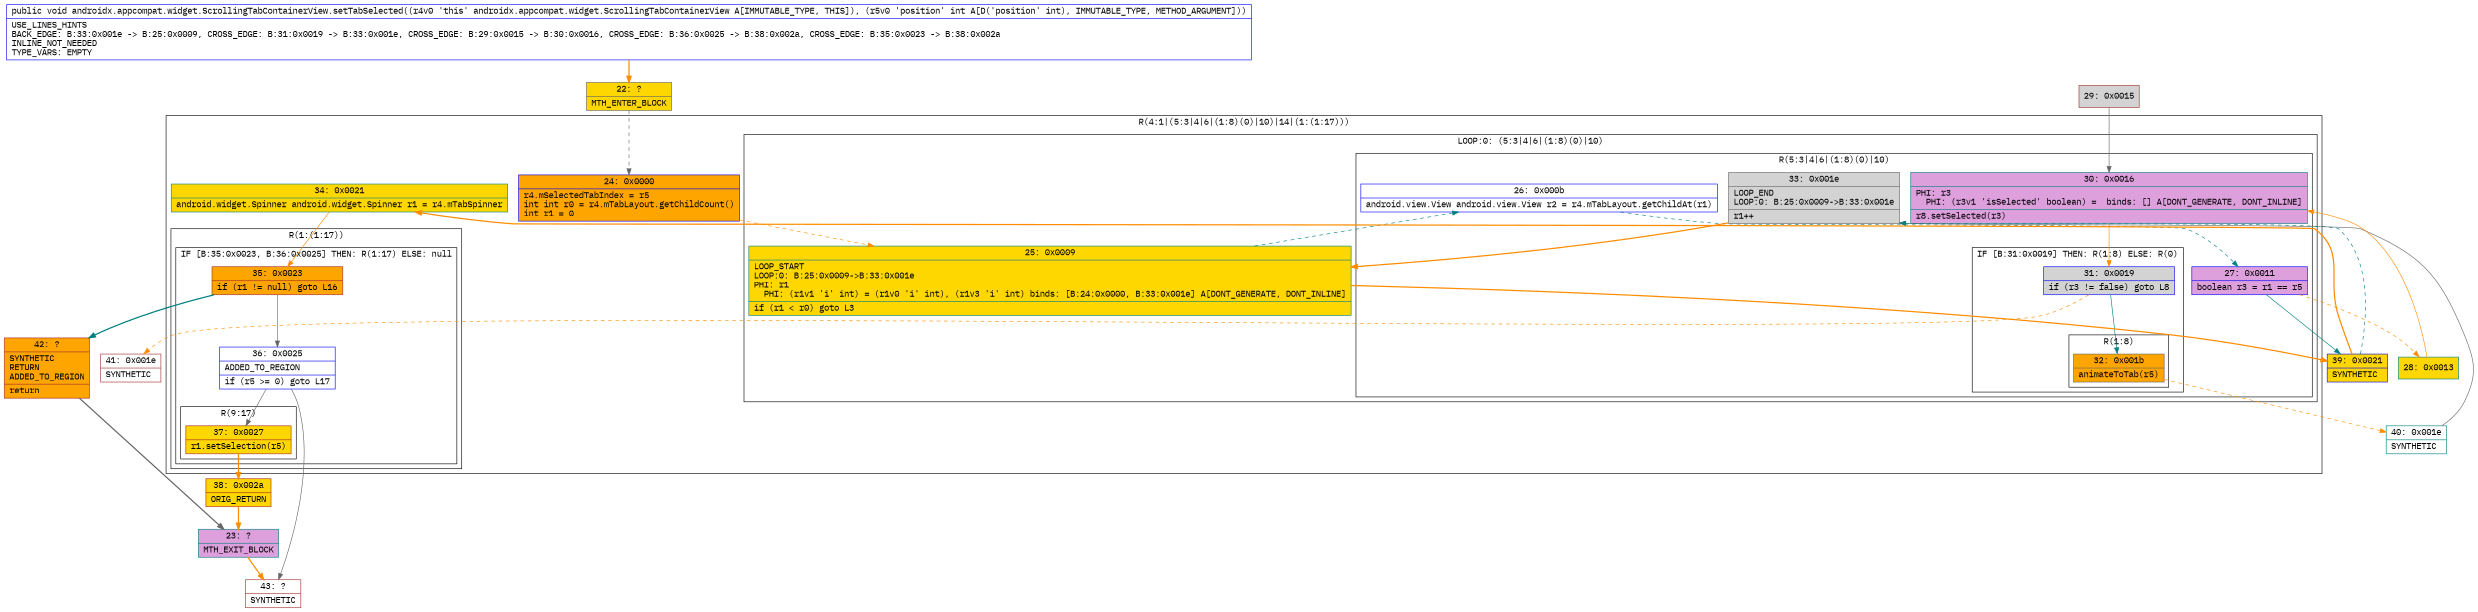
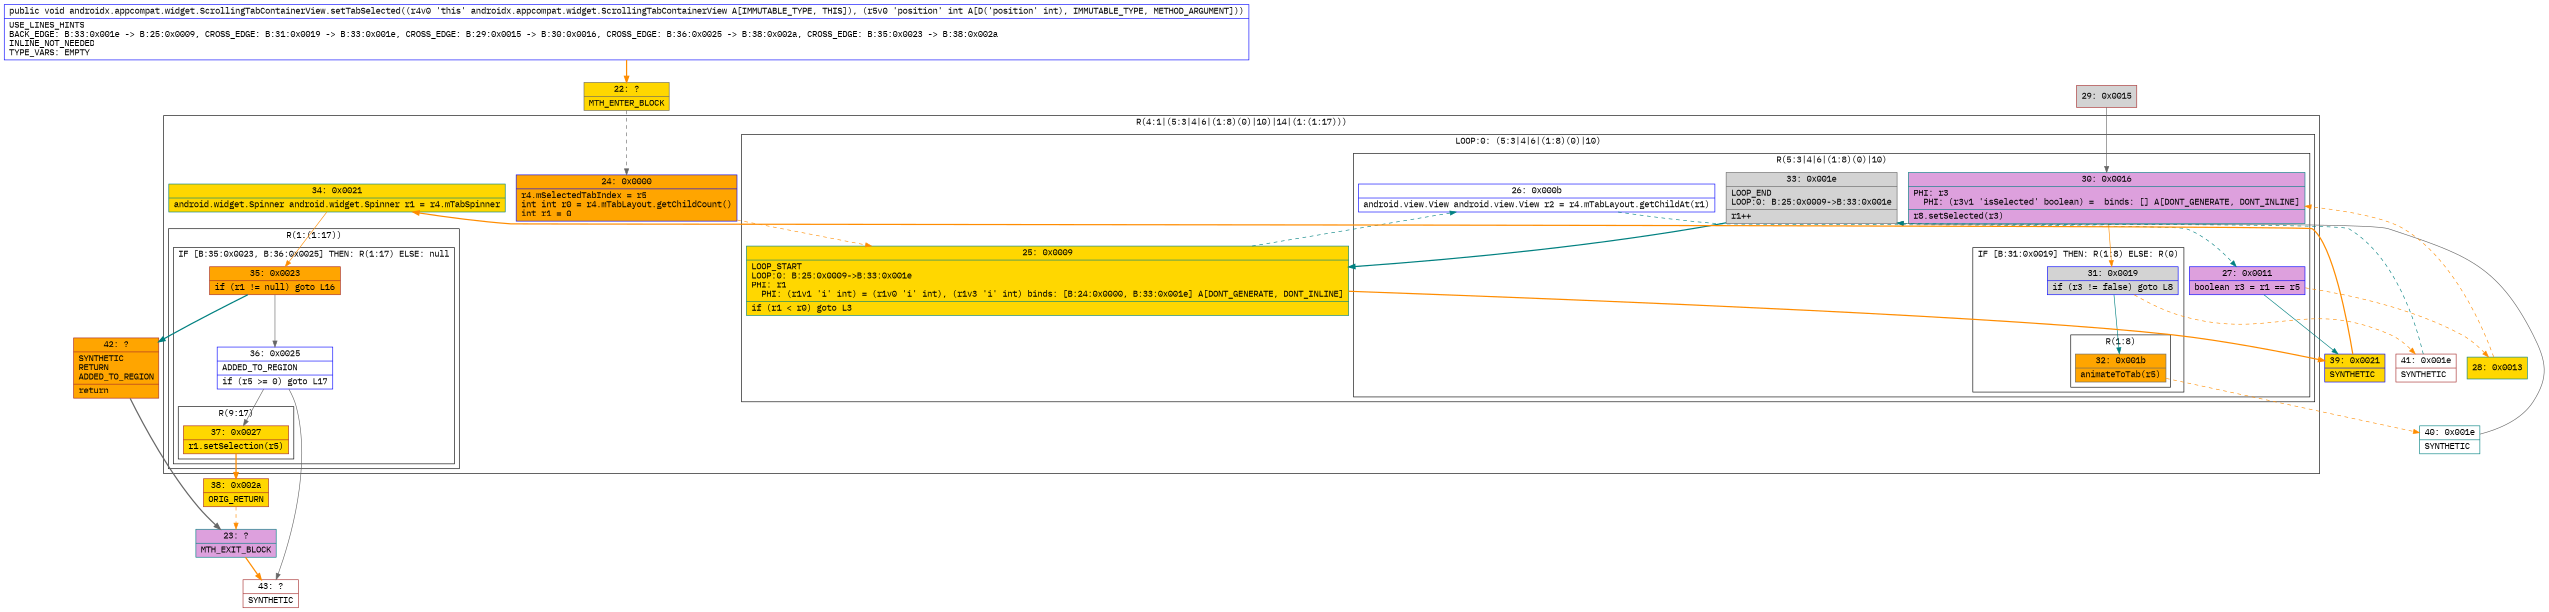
(2188, 224) -> (2201, 225)
(1544, 249) -> (1541, 249)
(2394, 264) -> (2429, 249)
(238, 515) -> (236, 515)
